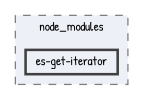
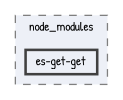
(72, 62) -> (61, 62)
